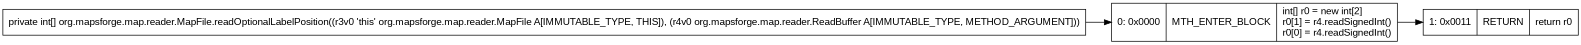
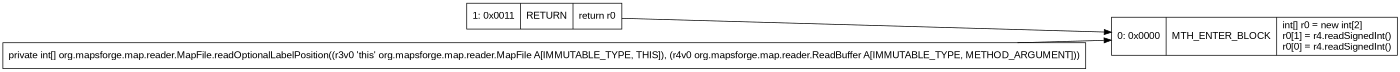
(1407, 22) -> (863, 25)
